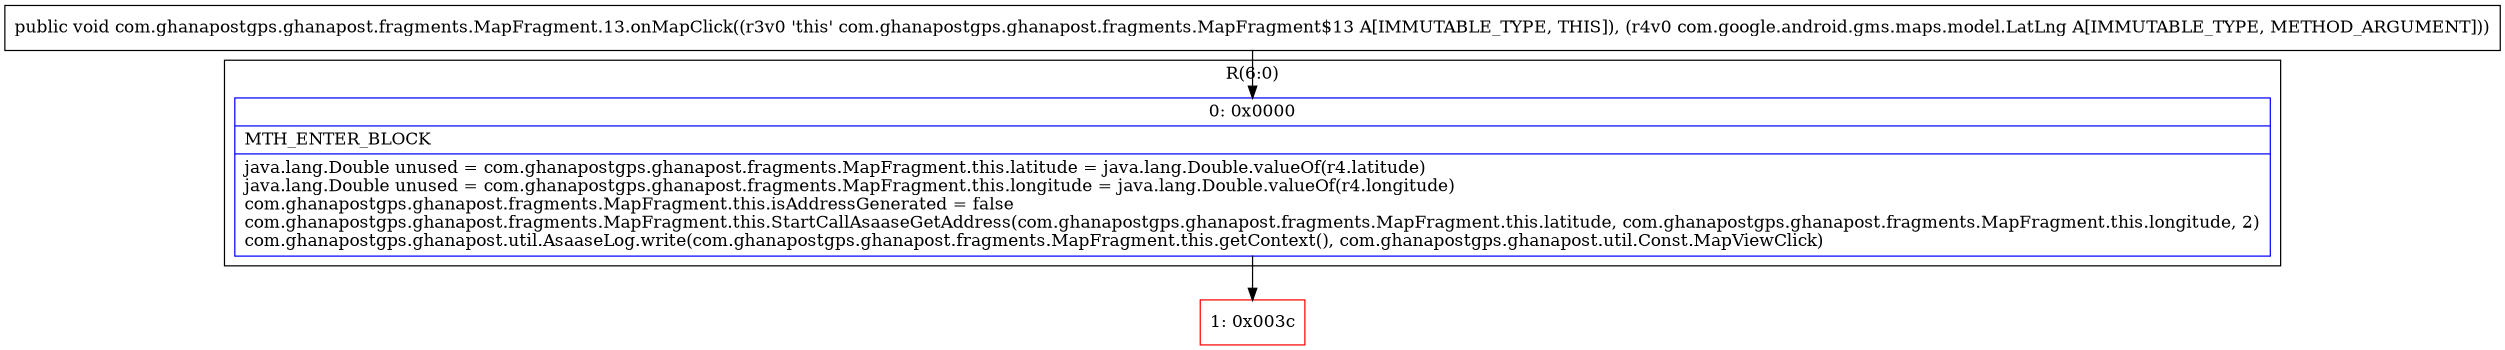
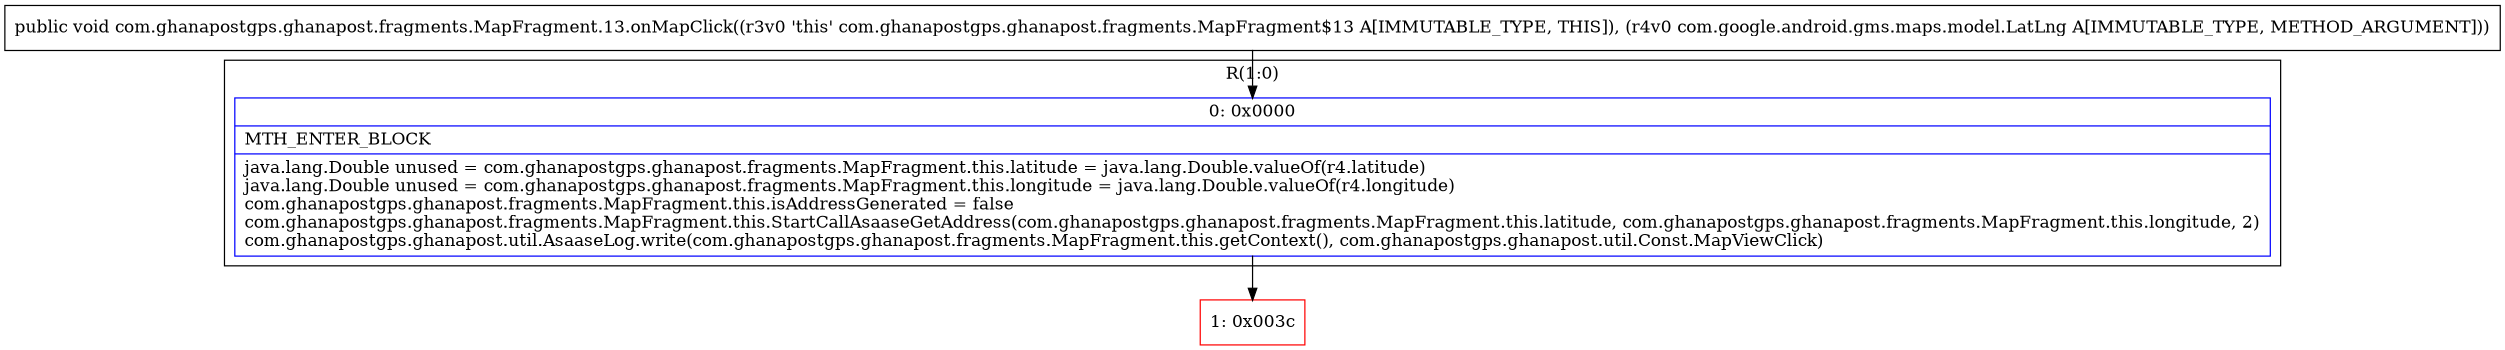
(1253, 74) -> (1253, 74)
